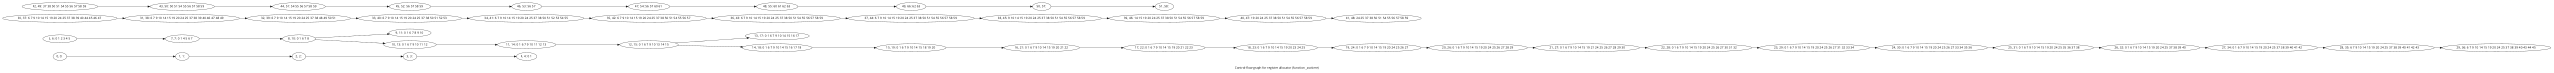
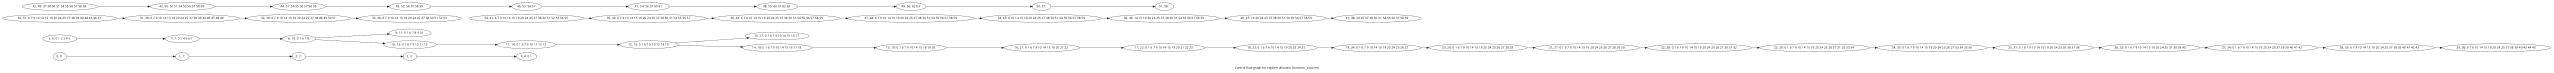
(911, 7) -> (911, 7)
(464, 18) -> none
(1587, 48) -> (1587, 48)
